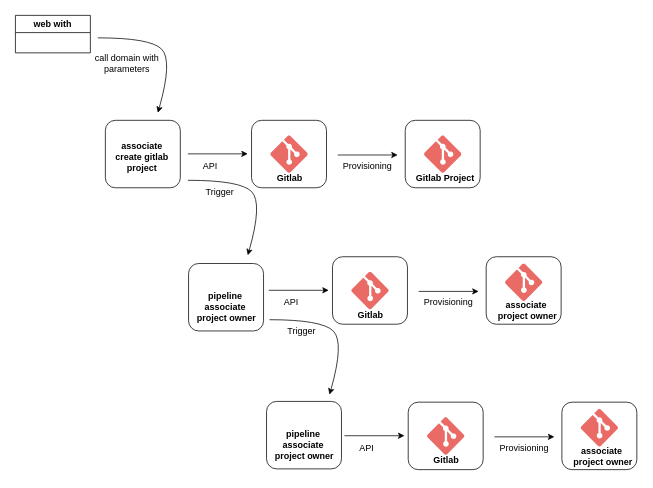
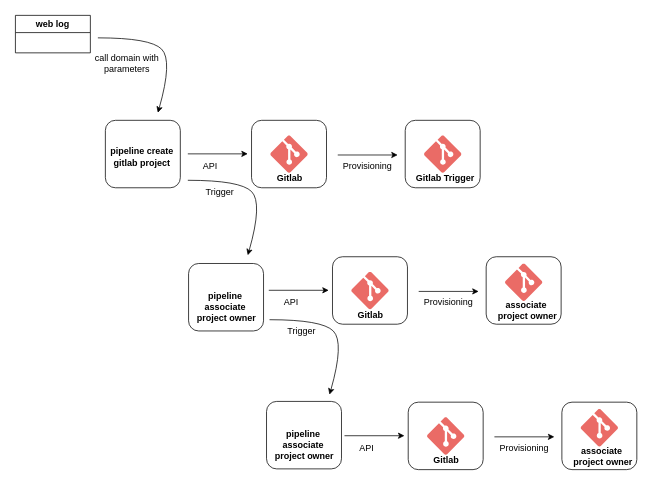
(53, 24) -> (53, 24)
(142, 157) -> (142, 157)
(446, 179) -> (446, 179)
